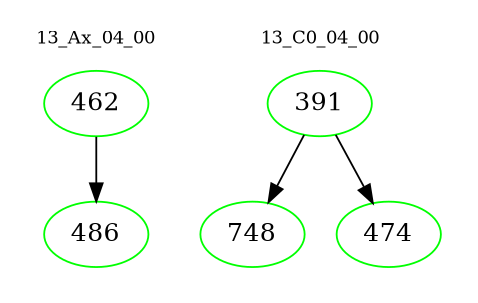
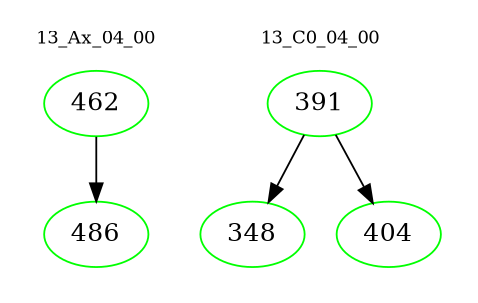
(253, 234) -> (253, 234)
(389, 234) -> (389, 234)
